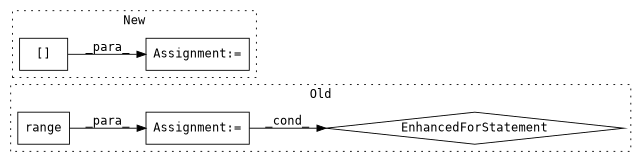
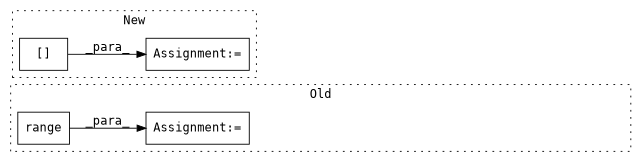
(475, 128) -> none
